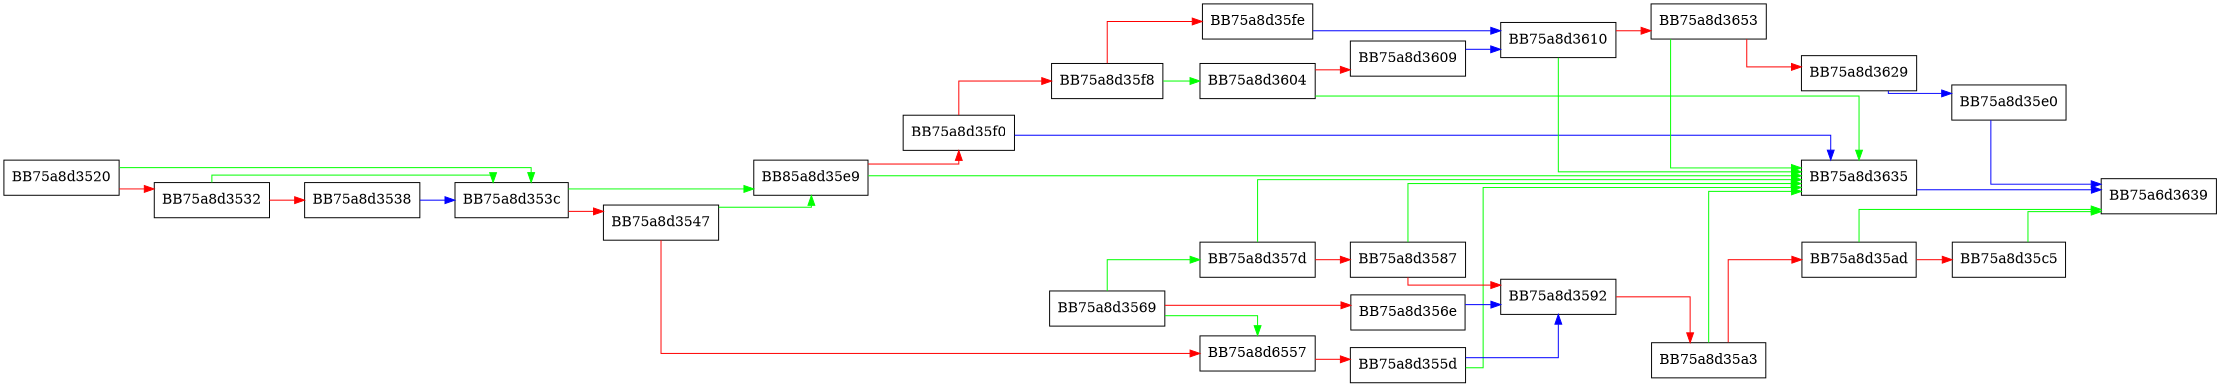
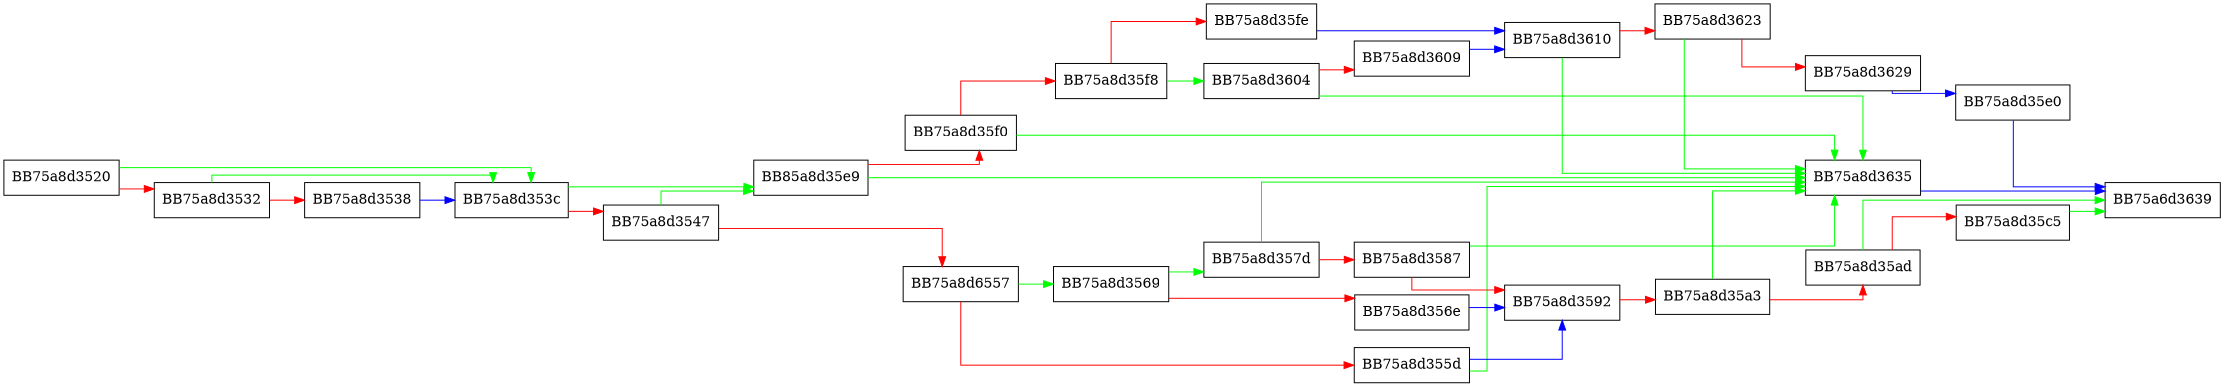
(1709, 21) -> (1713, 21)
(1430, 135) -> (1433, 135)
(1216, 316) -> (1031, 284)
